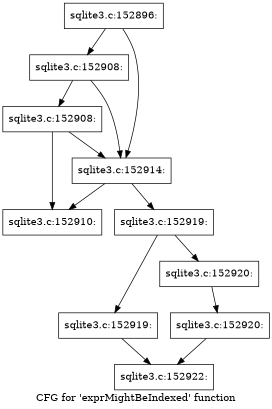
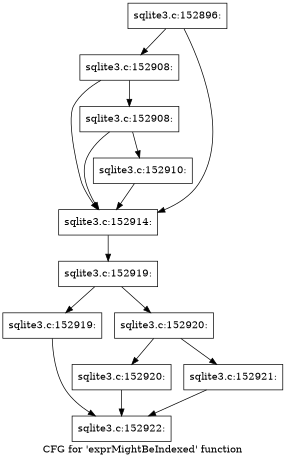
(90, 194) -> (127, 194)
none -> (233, 377)
